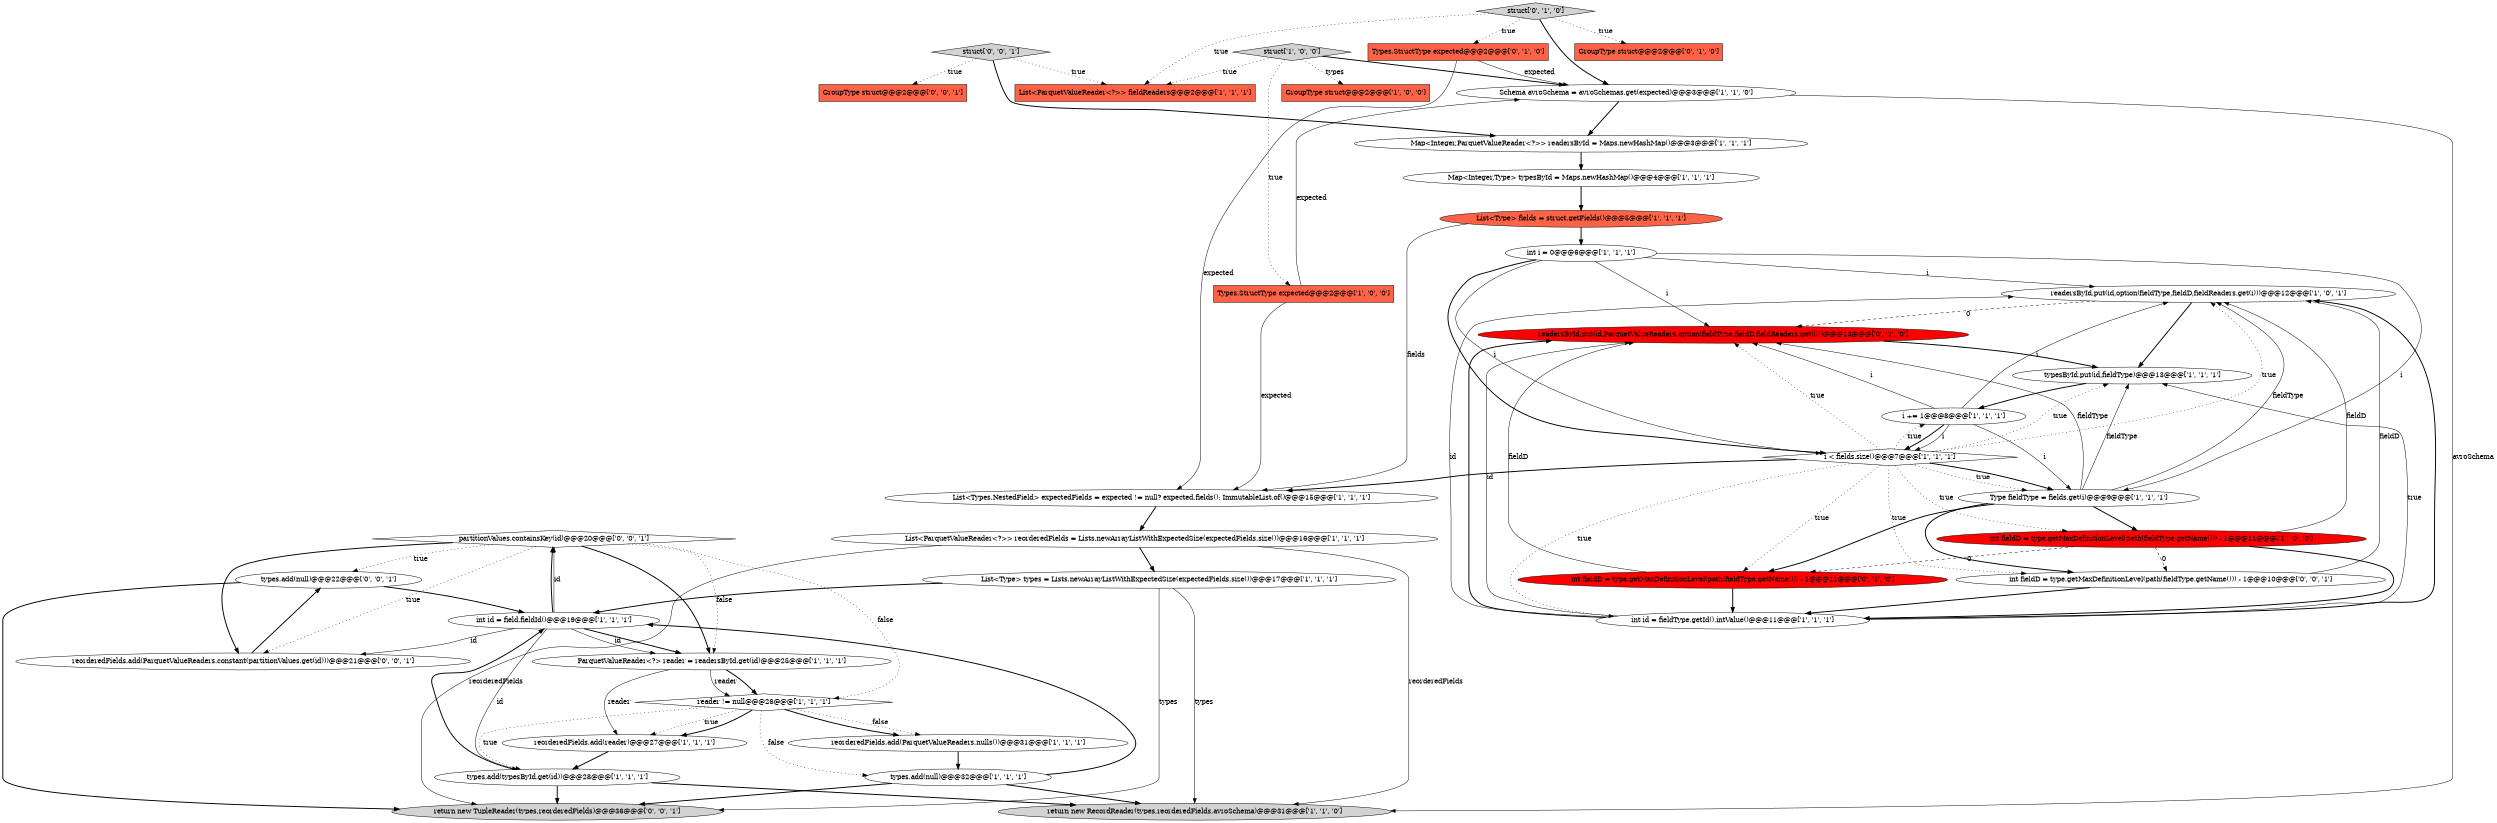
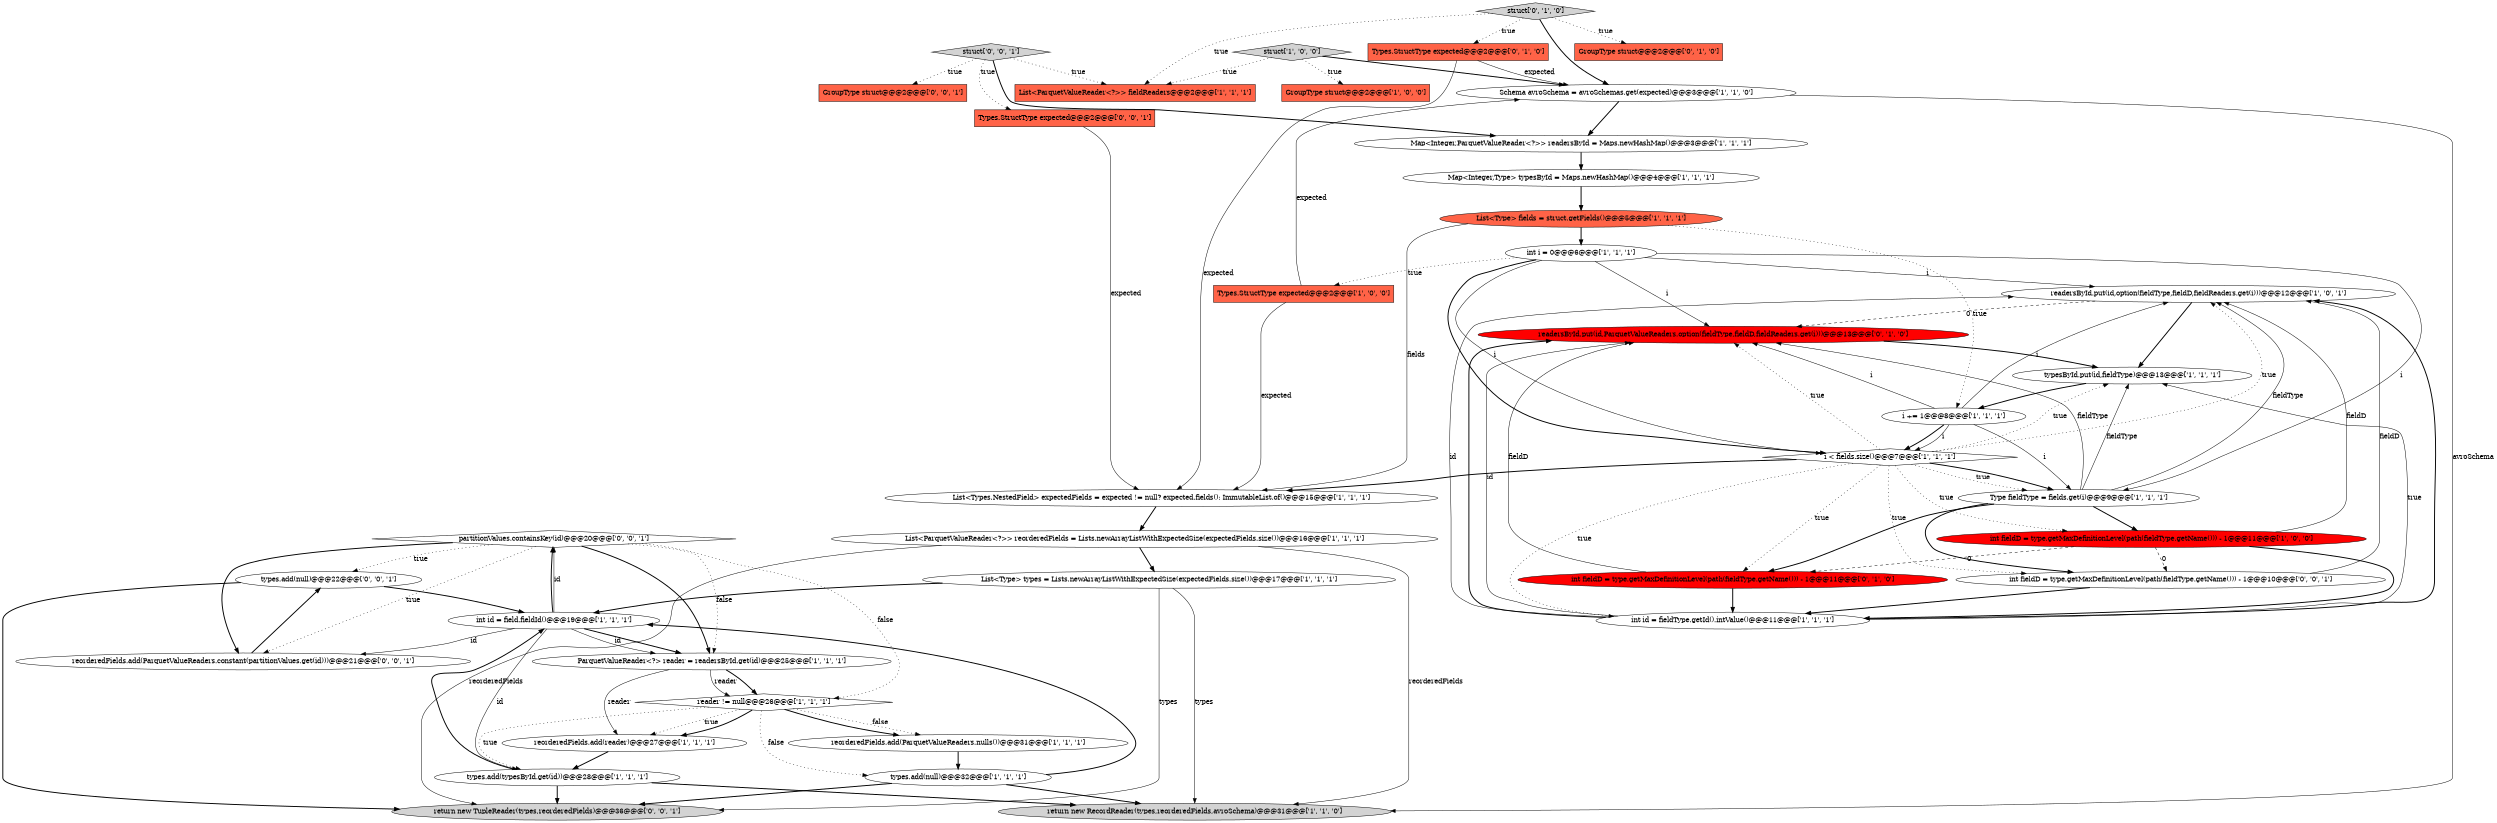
(1335, 73) -> (1335, 73)
none -> (1065, 118)
(1268, 172) -> (1428, 267)
(1905, 435) -> (1866, 251)
